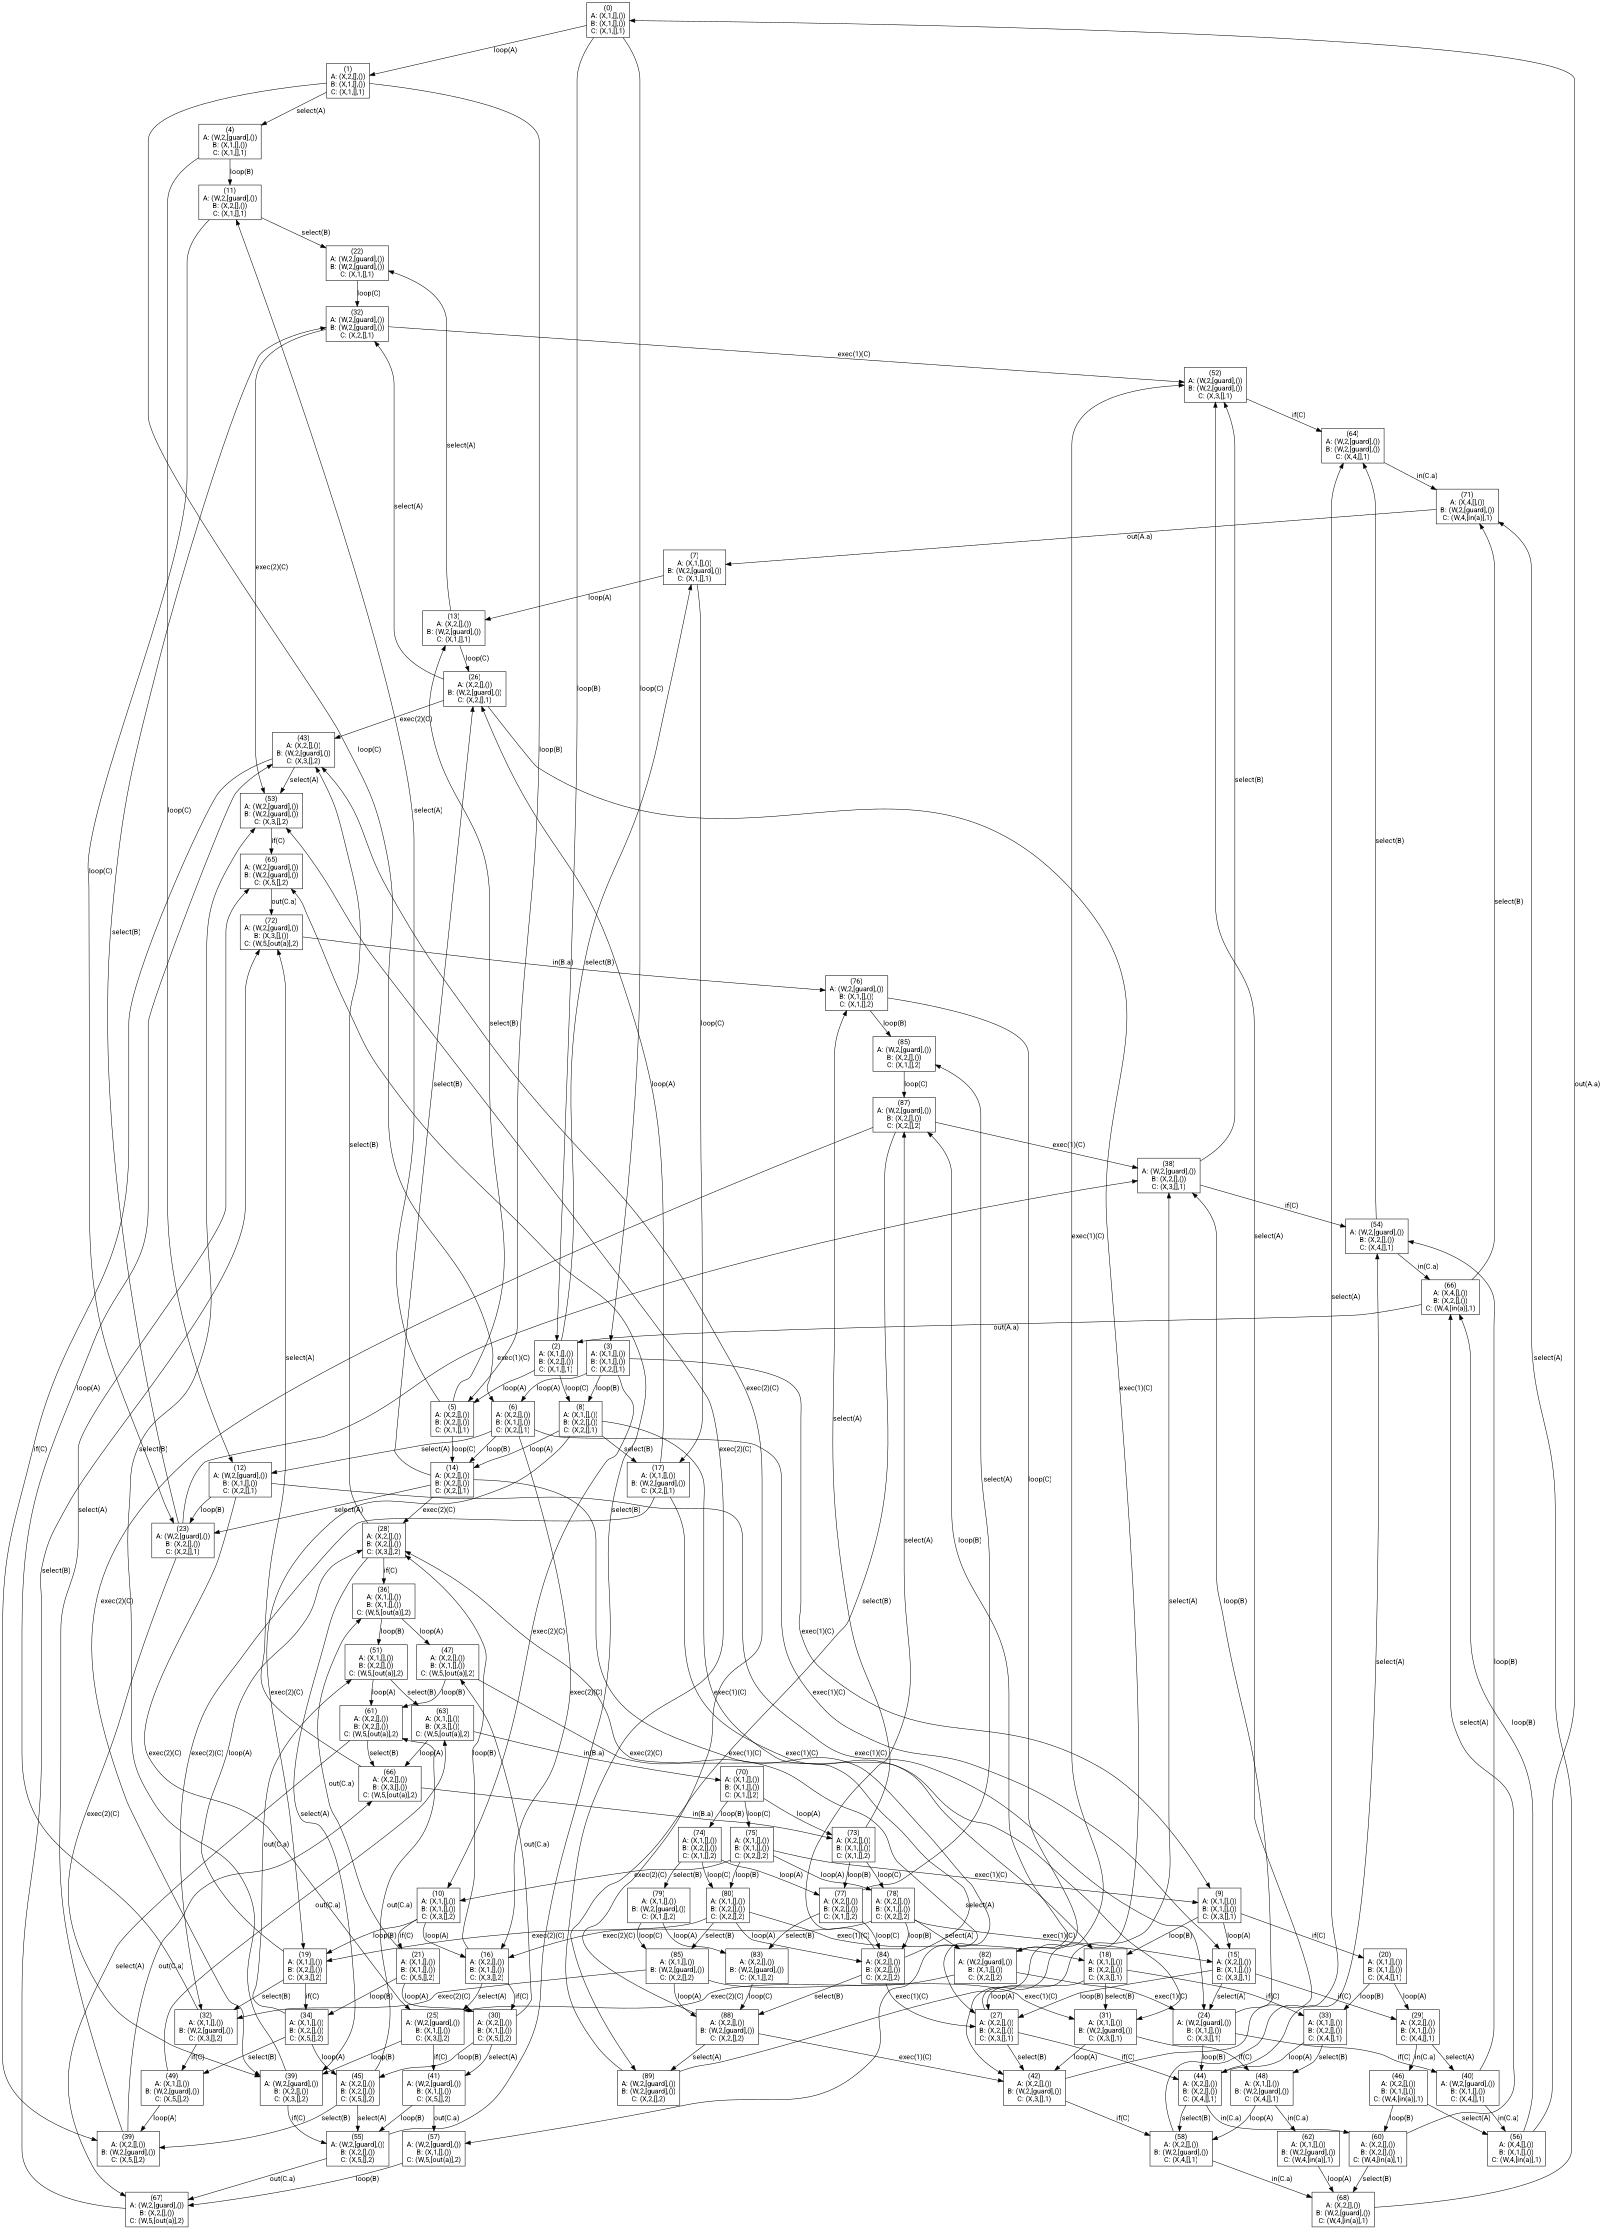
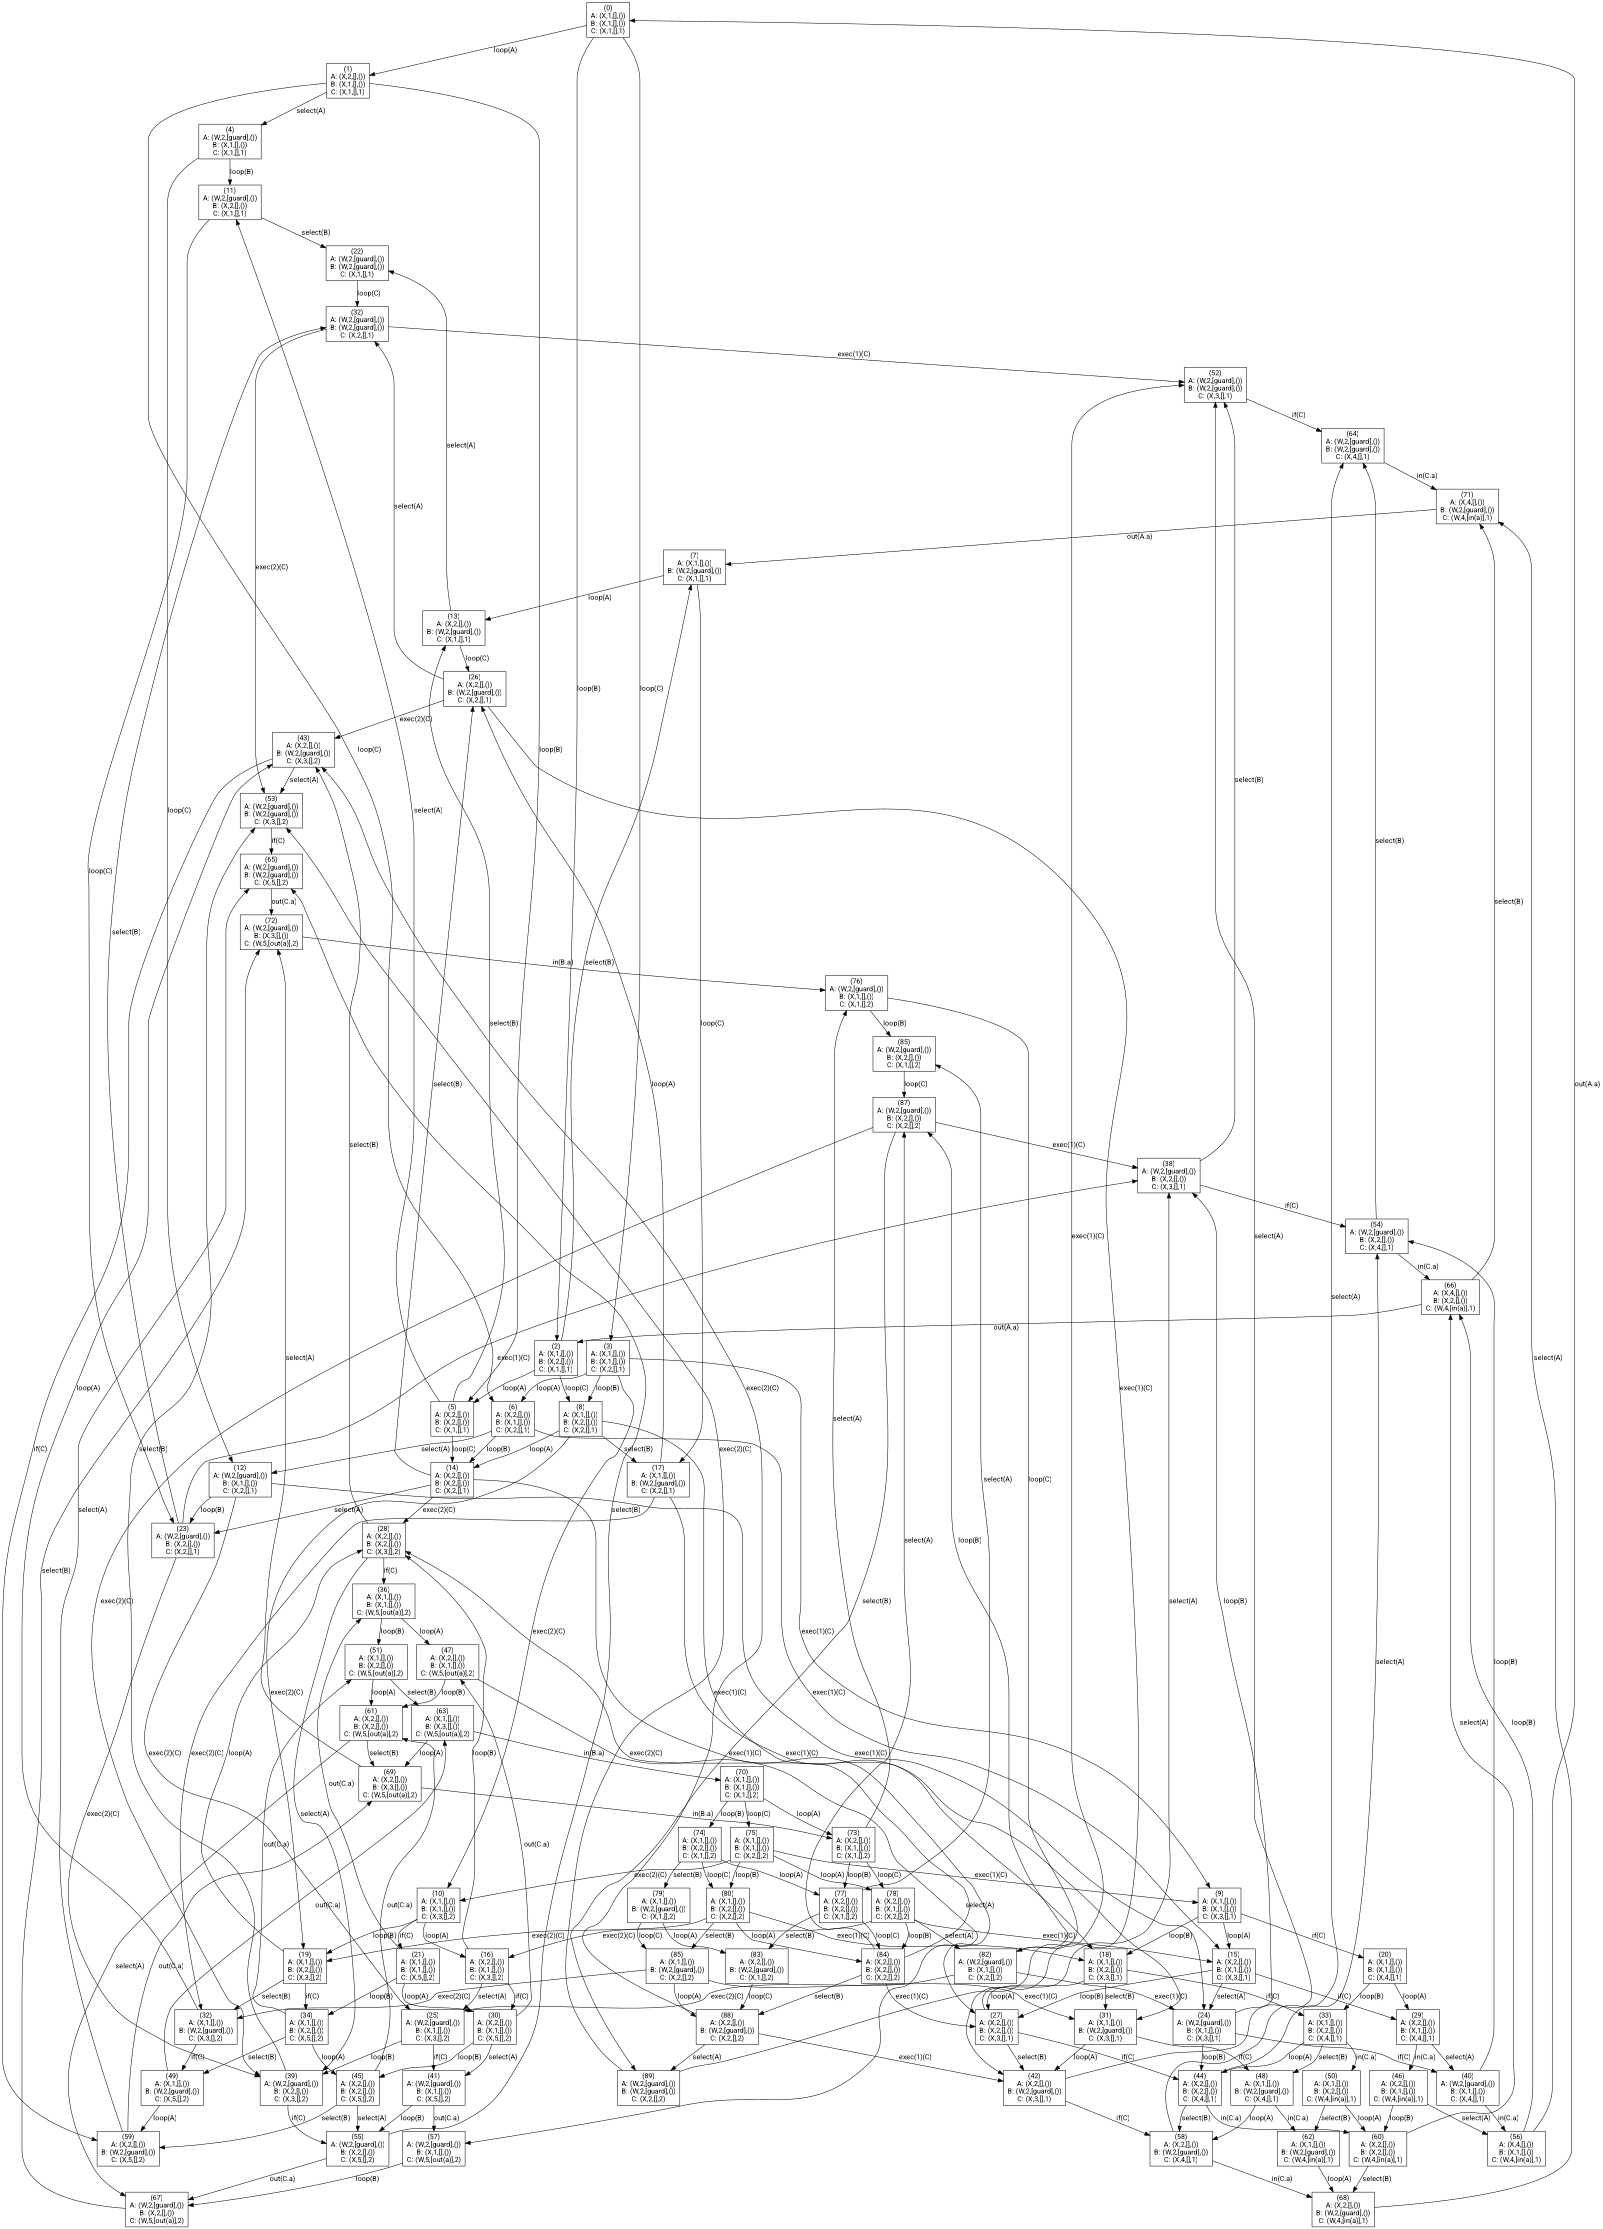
(570, 1694) -> none
(390, 1784) -> (390, 1784)
none -> (1331, 2088)
(128, 2149) -> (128, 2149)
